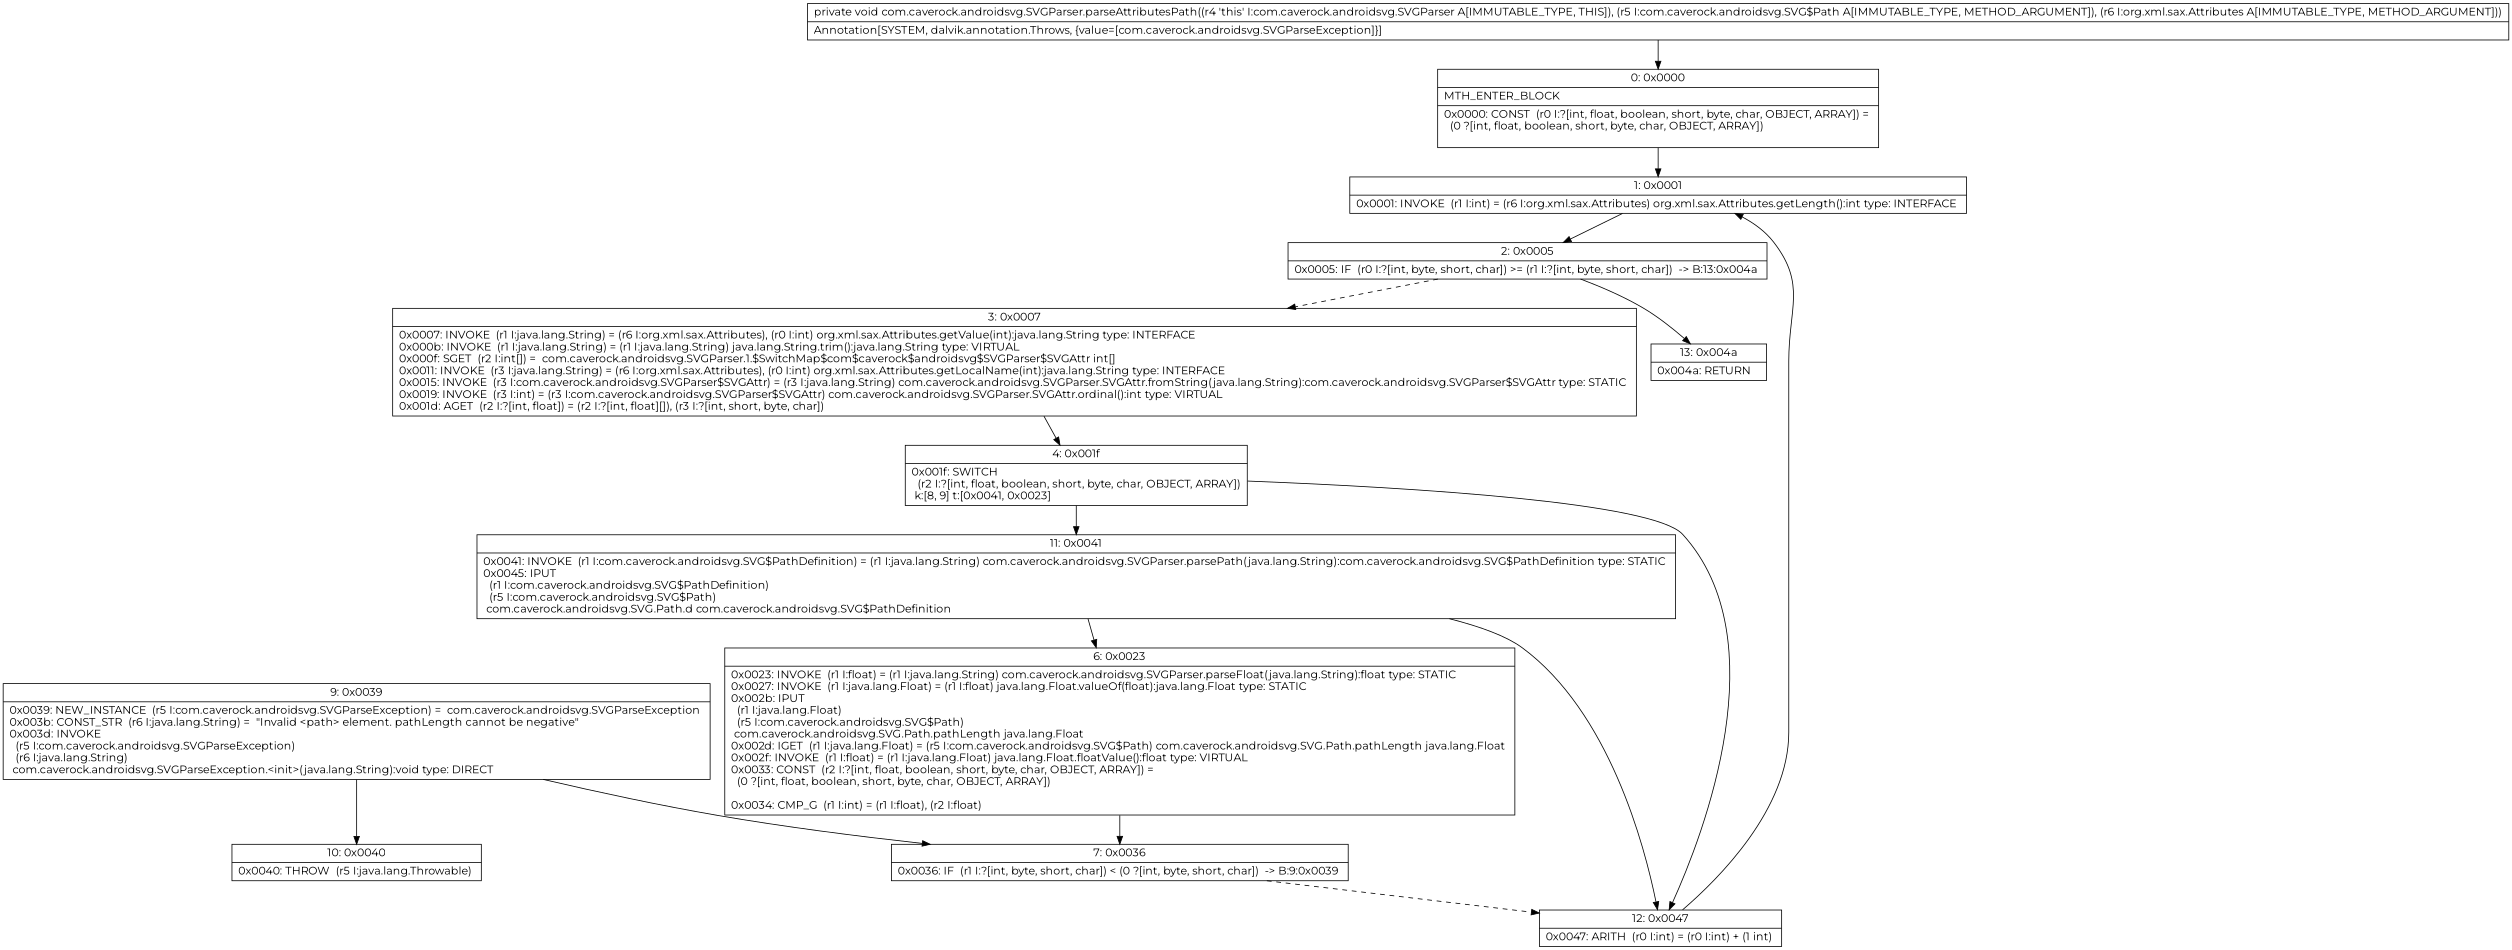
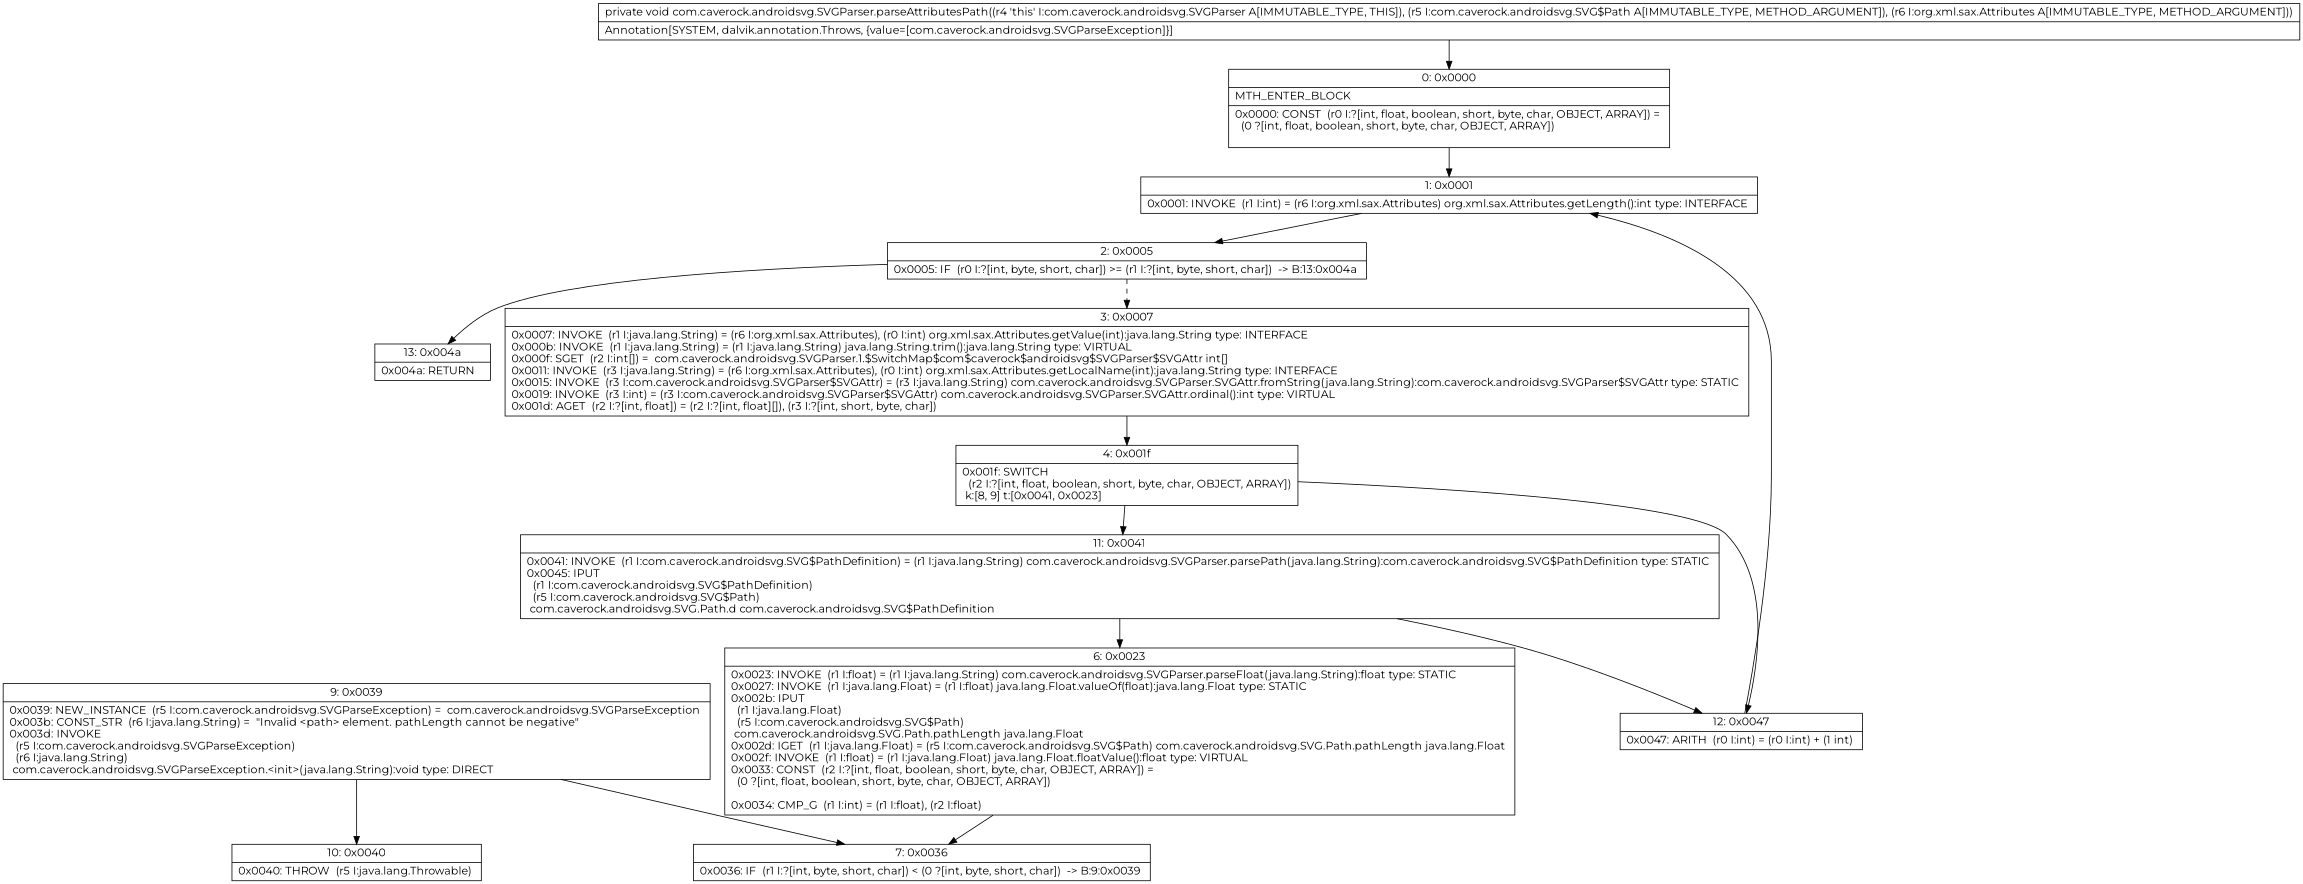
(1399, 896) -> none
